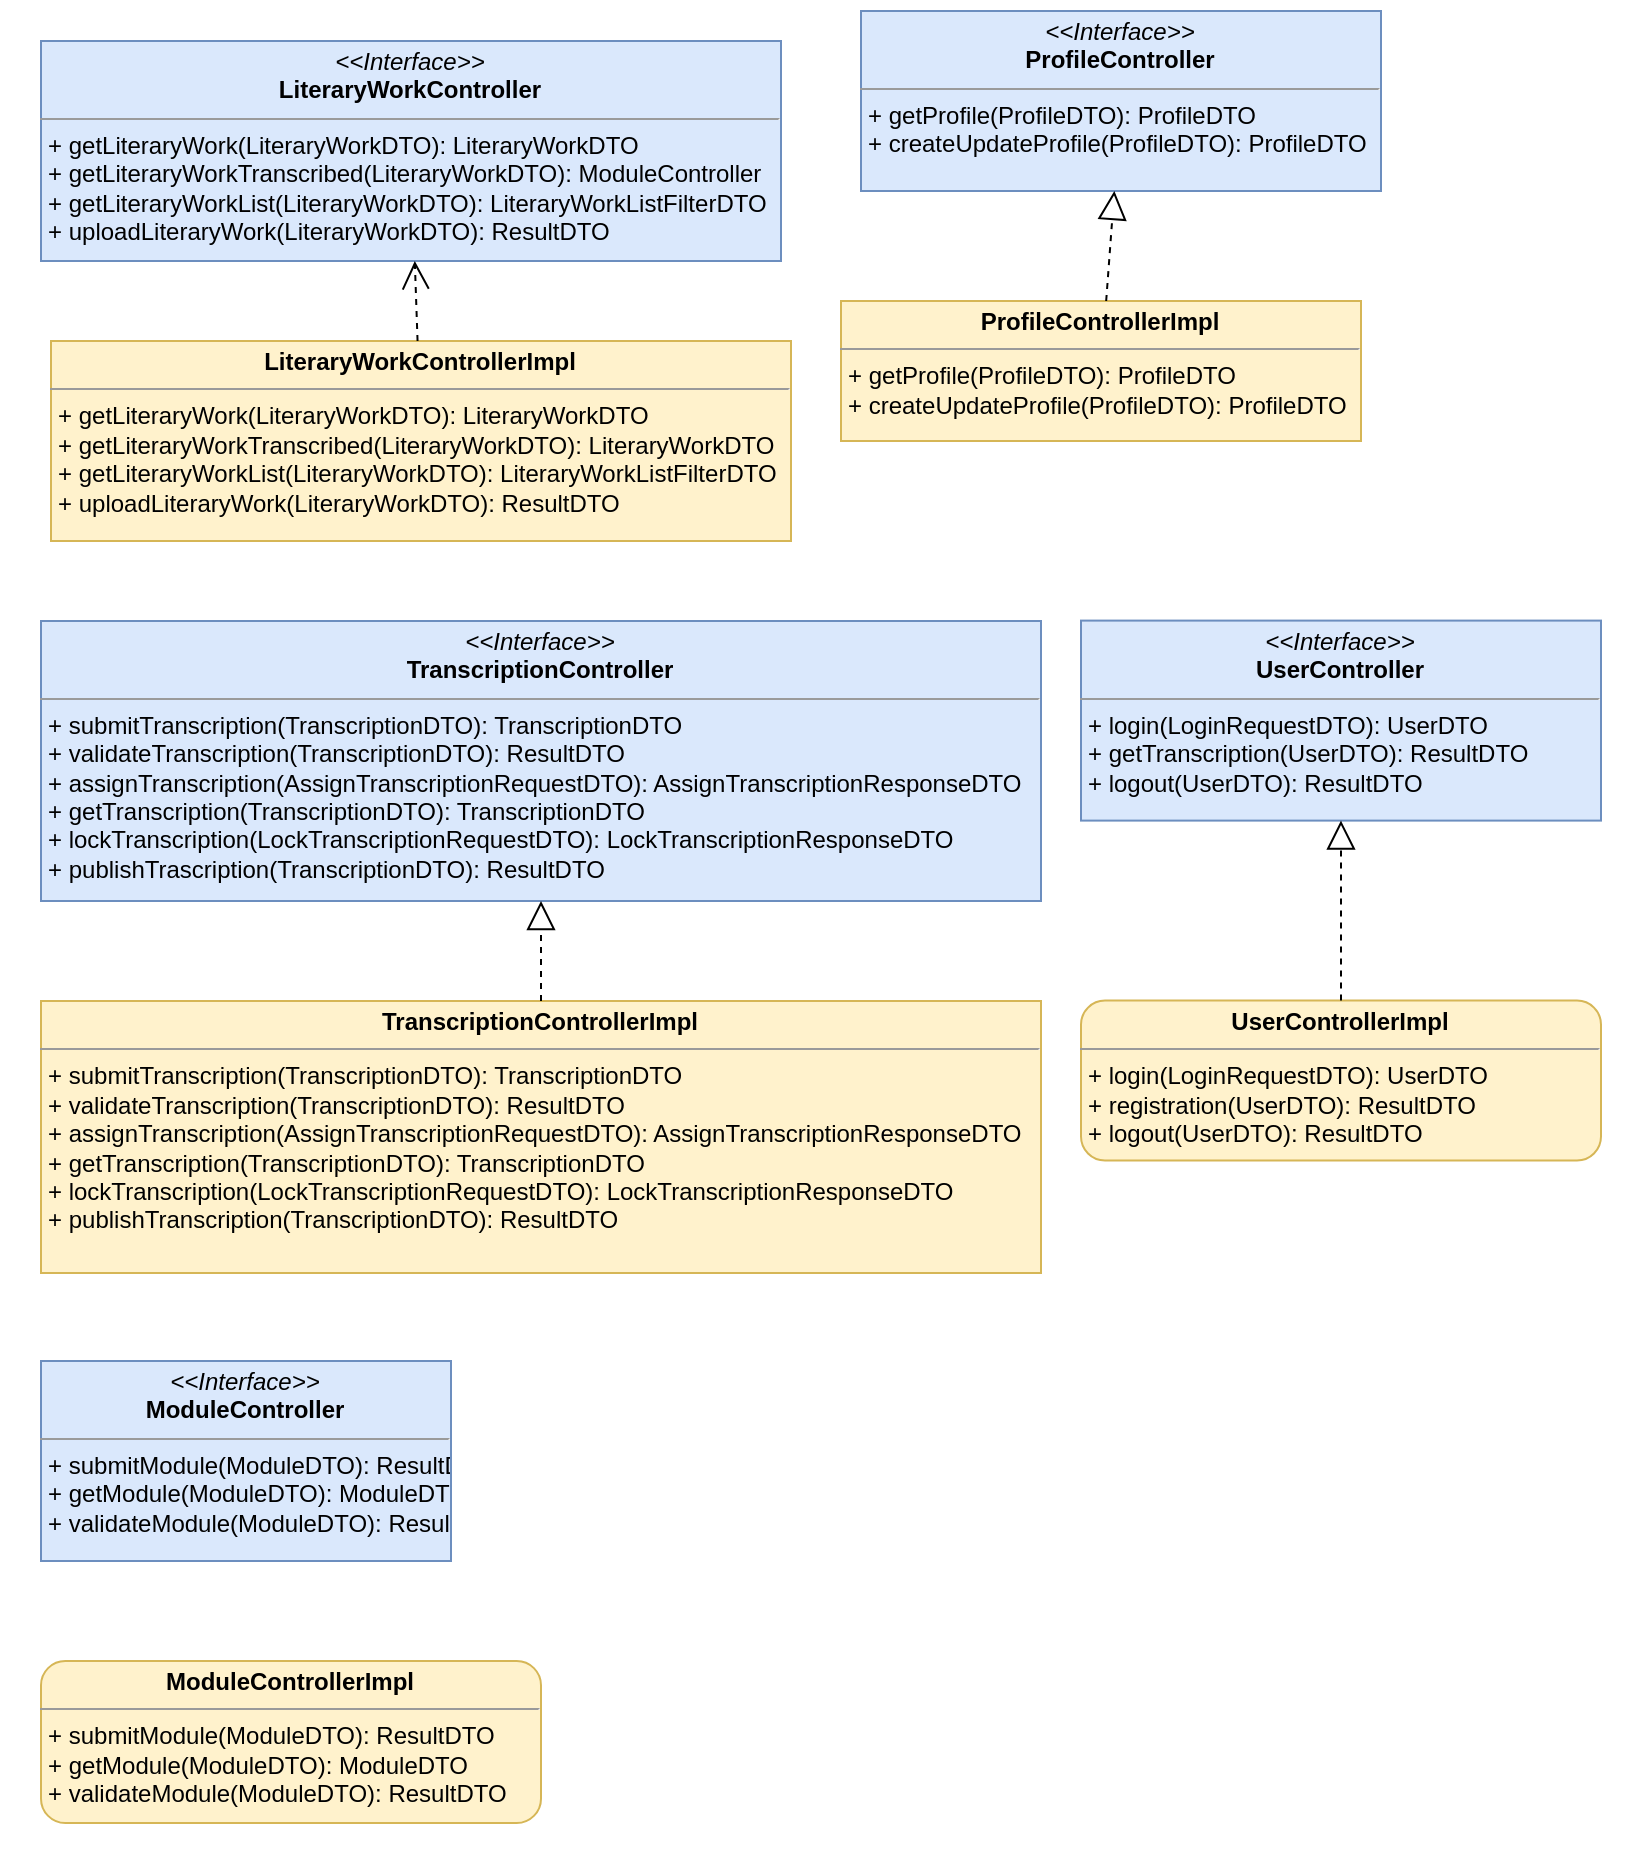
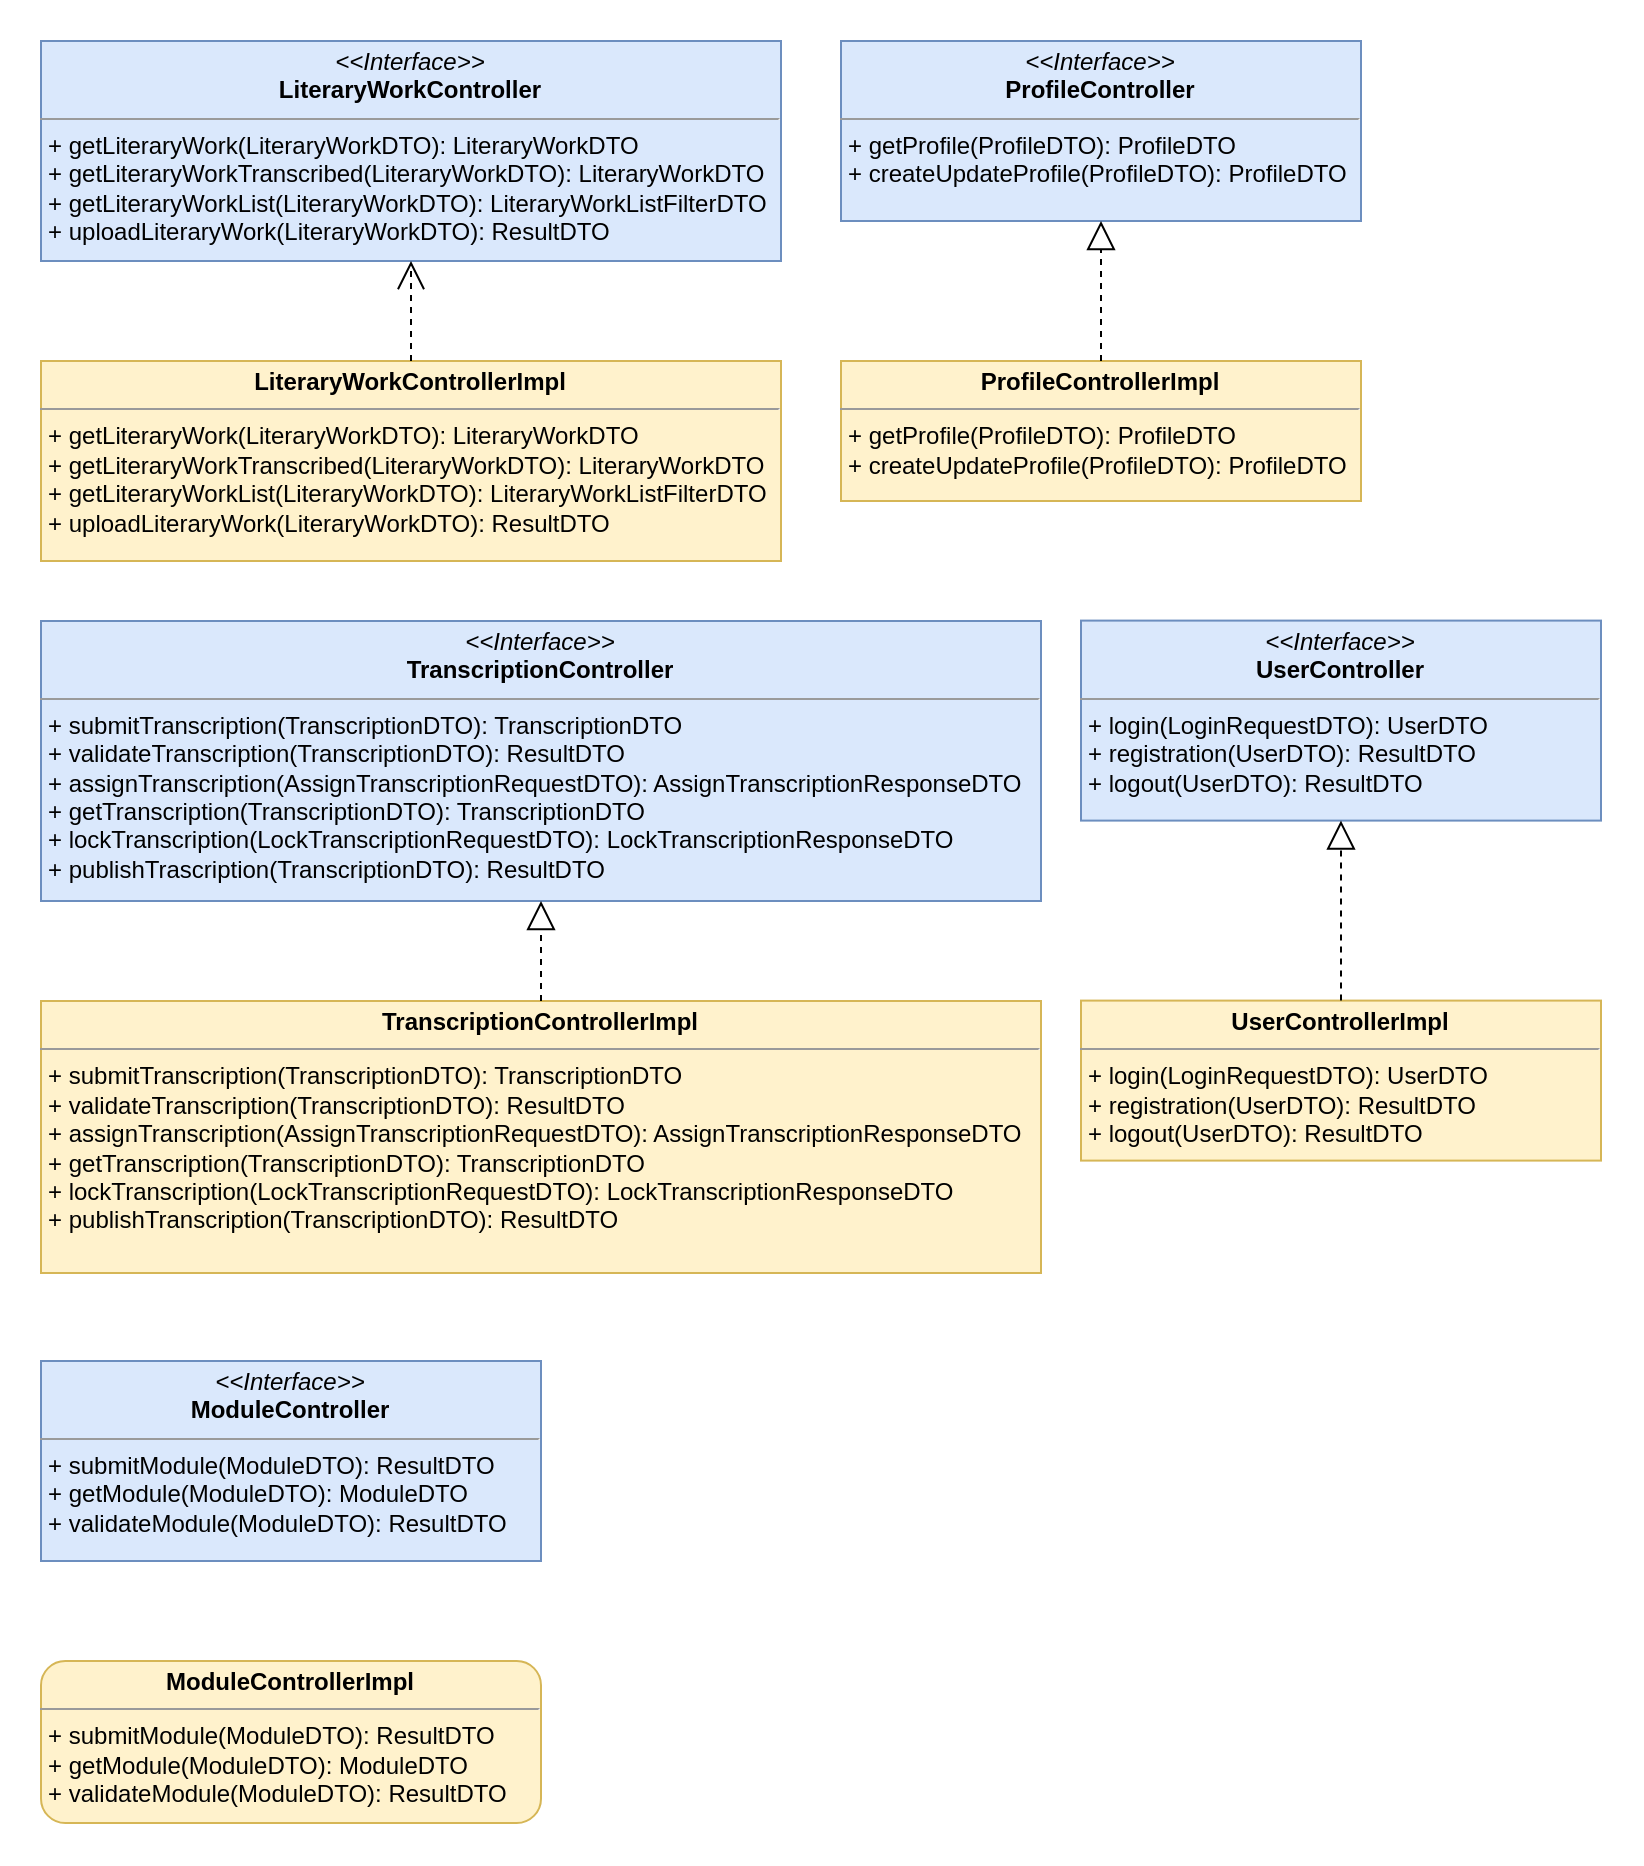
(1121, 101) -> (1101, 131)
(447, 127) -> (447, 127)
(1101, 371) -> (1101, 431)
(421, 441) -> (411, 461)
(1318, 693) -> (1291, 693)
(1341, 1081) -> (1341, 1081)
(246, 1461) -> (291, 1461)
